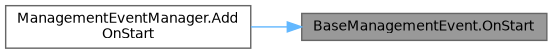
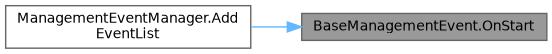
(128, 27) -> (128, 27)
